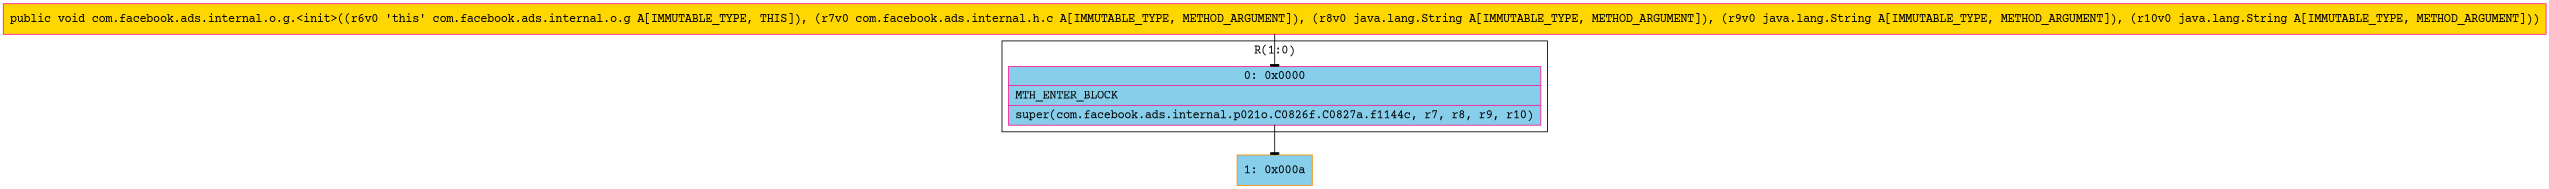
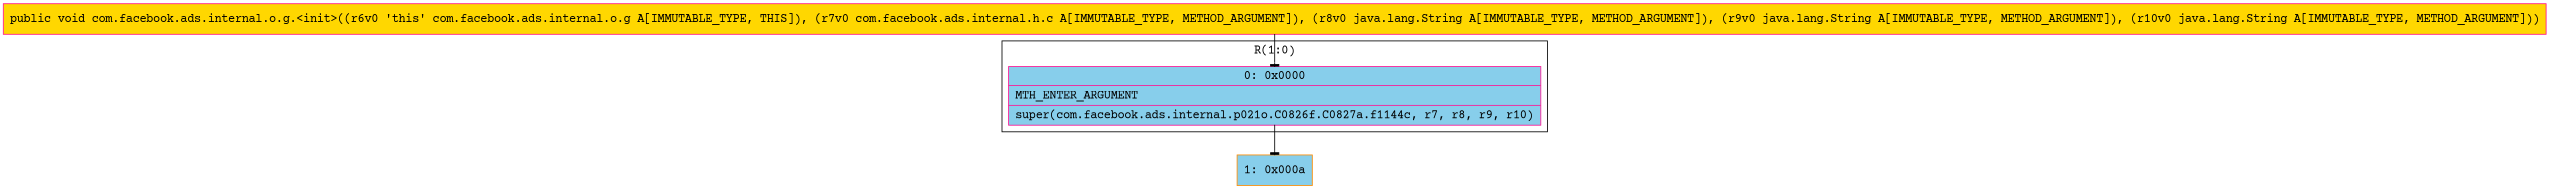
(1066, 95) -> (1077, 95)
